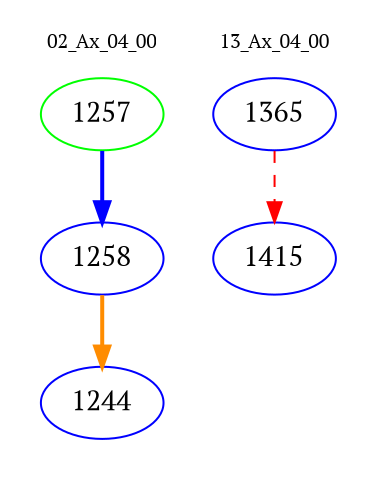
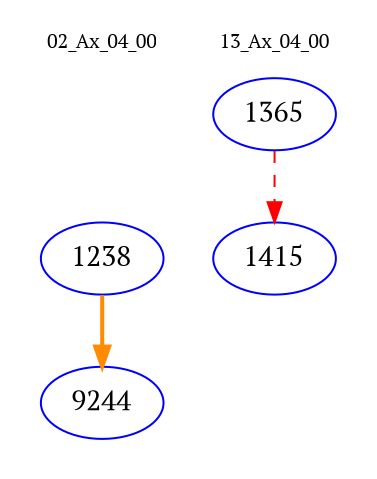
(102, 114) -> none
(102, 259) -> (102, 259)
(102, 403) -> (102, 403)
